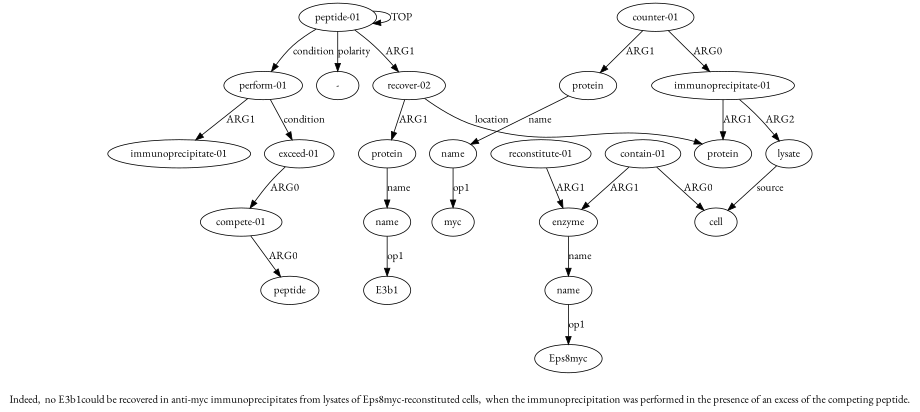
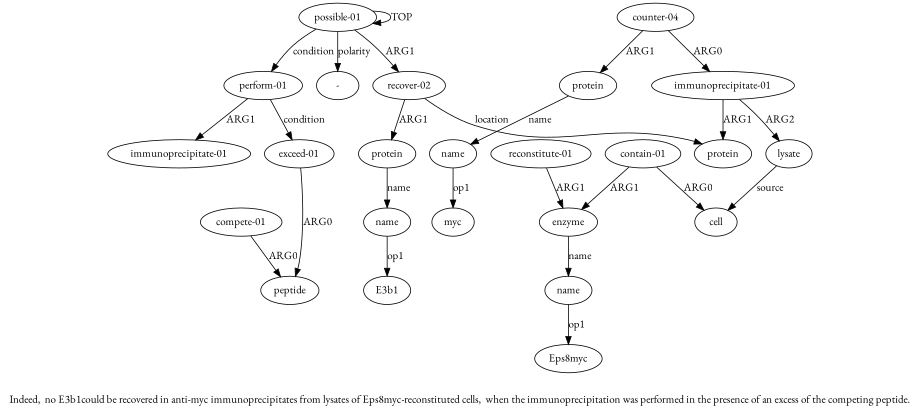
(338, 17) -> (338, 17)
(656, 17) -> (656, 17)
(269, 184) -> (303, 218)
